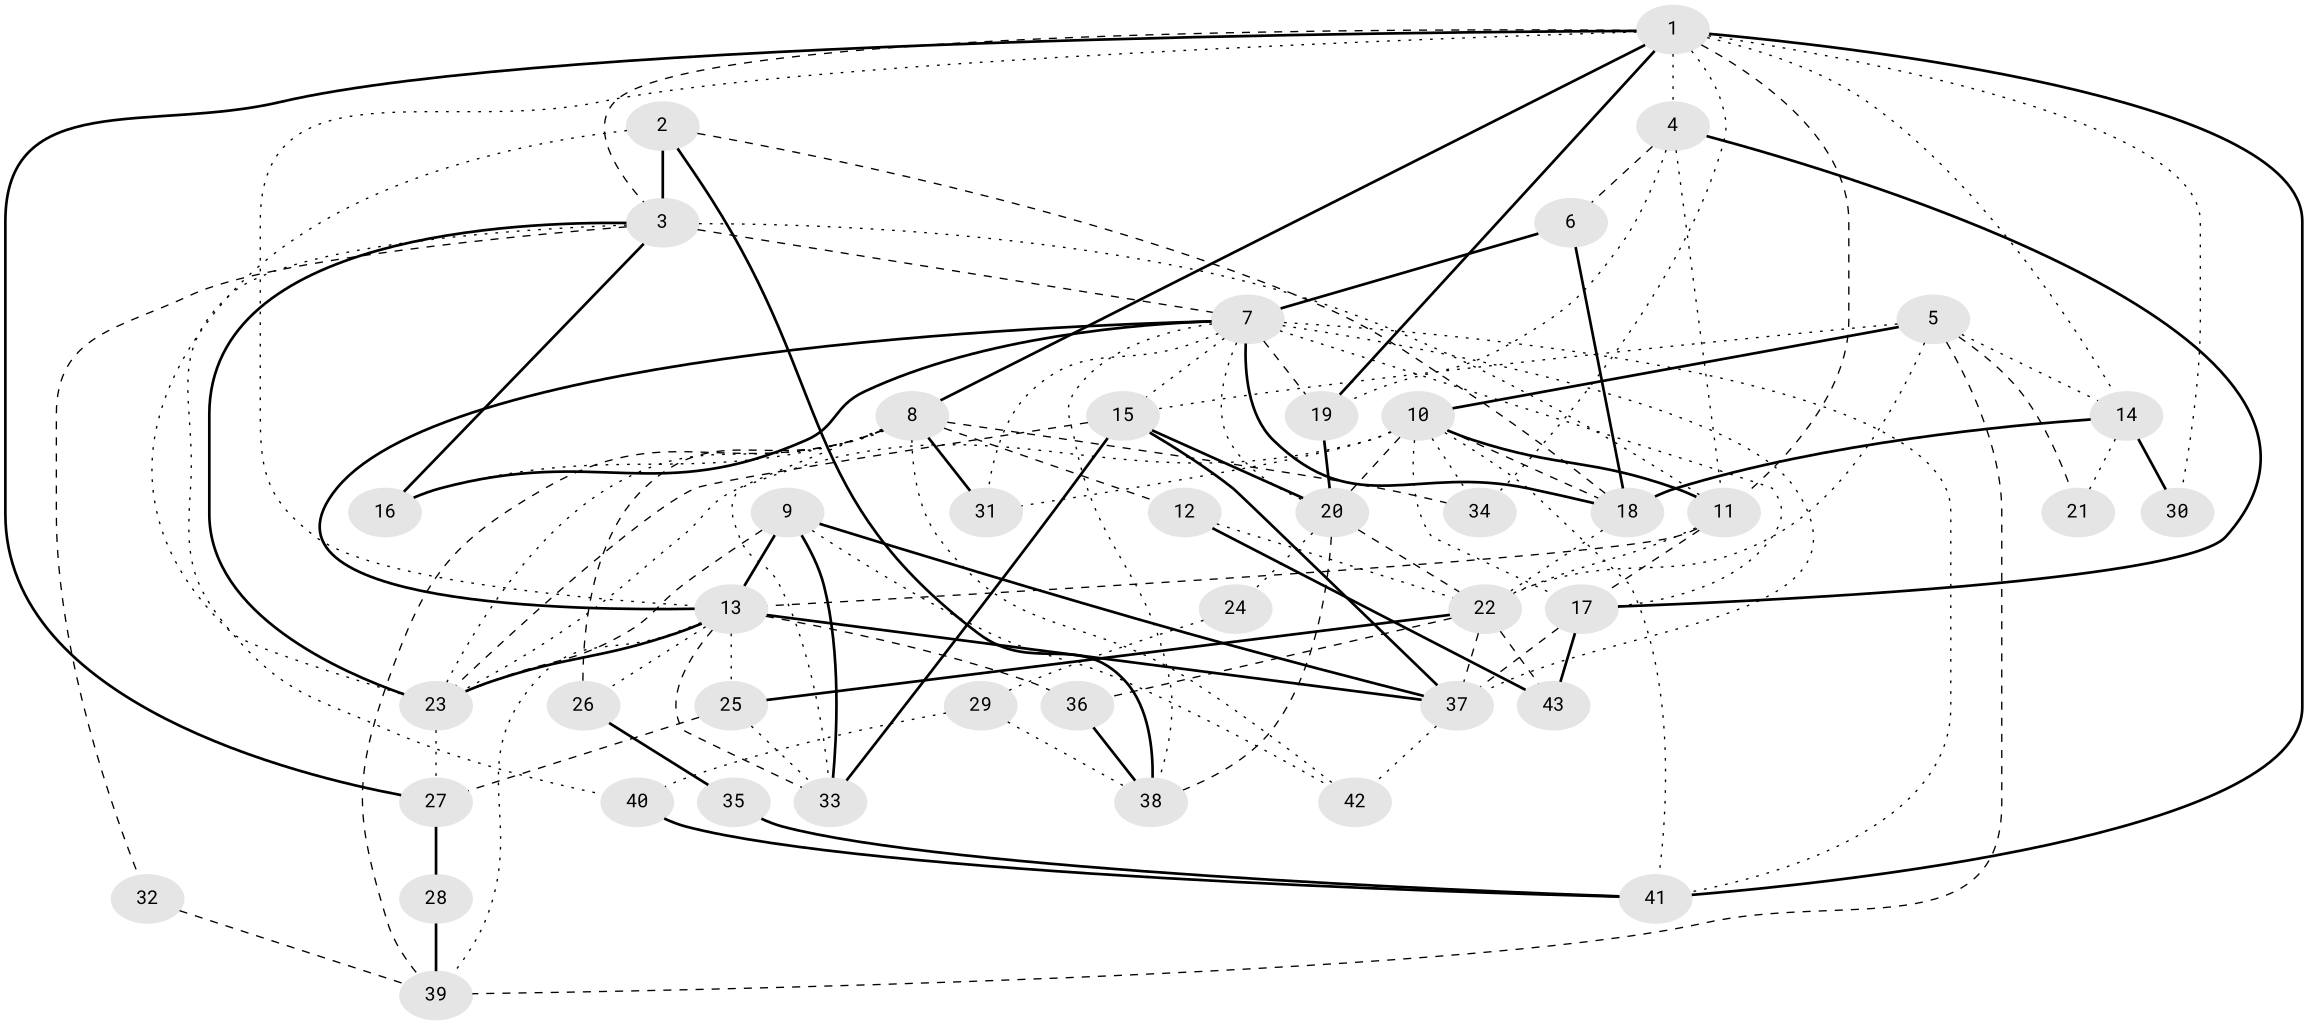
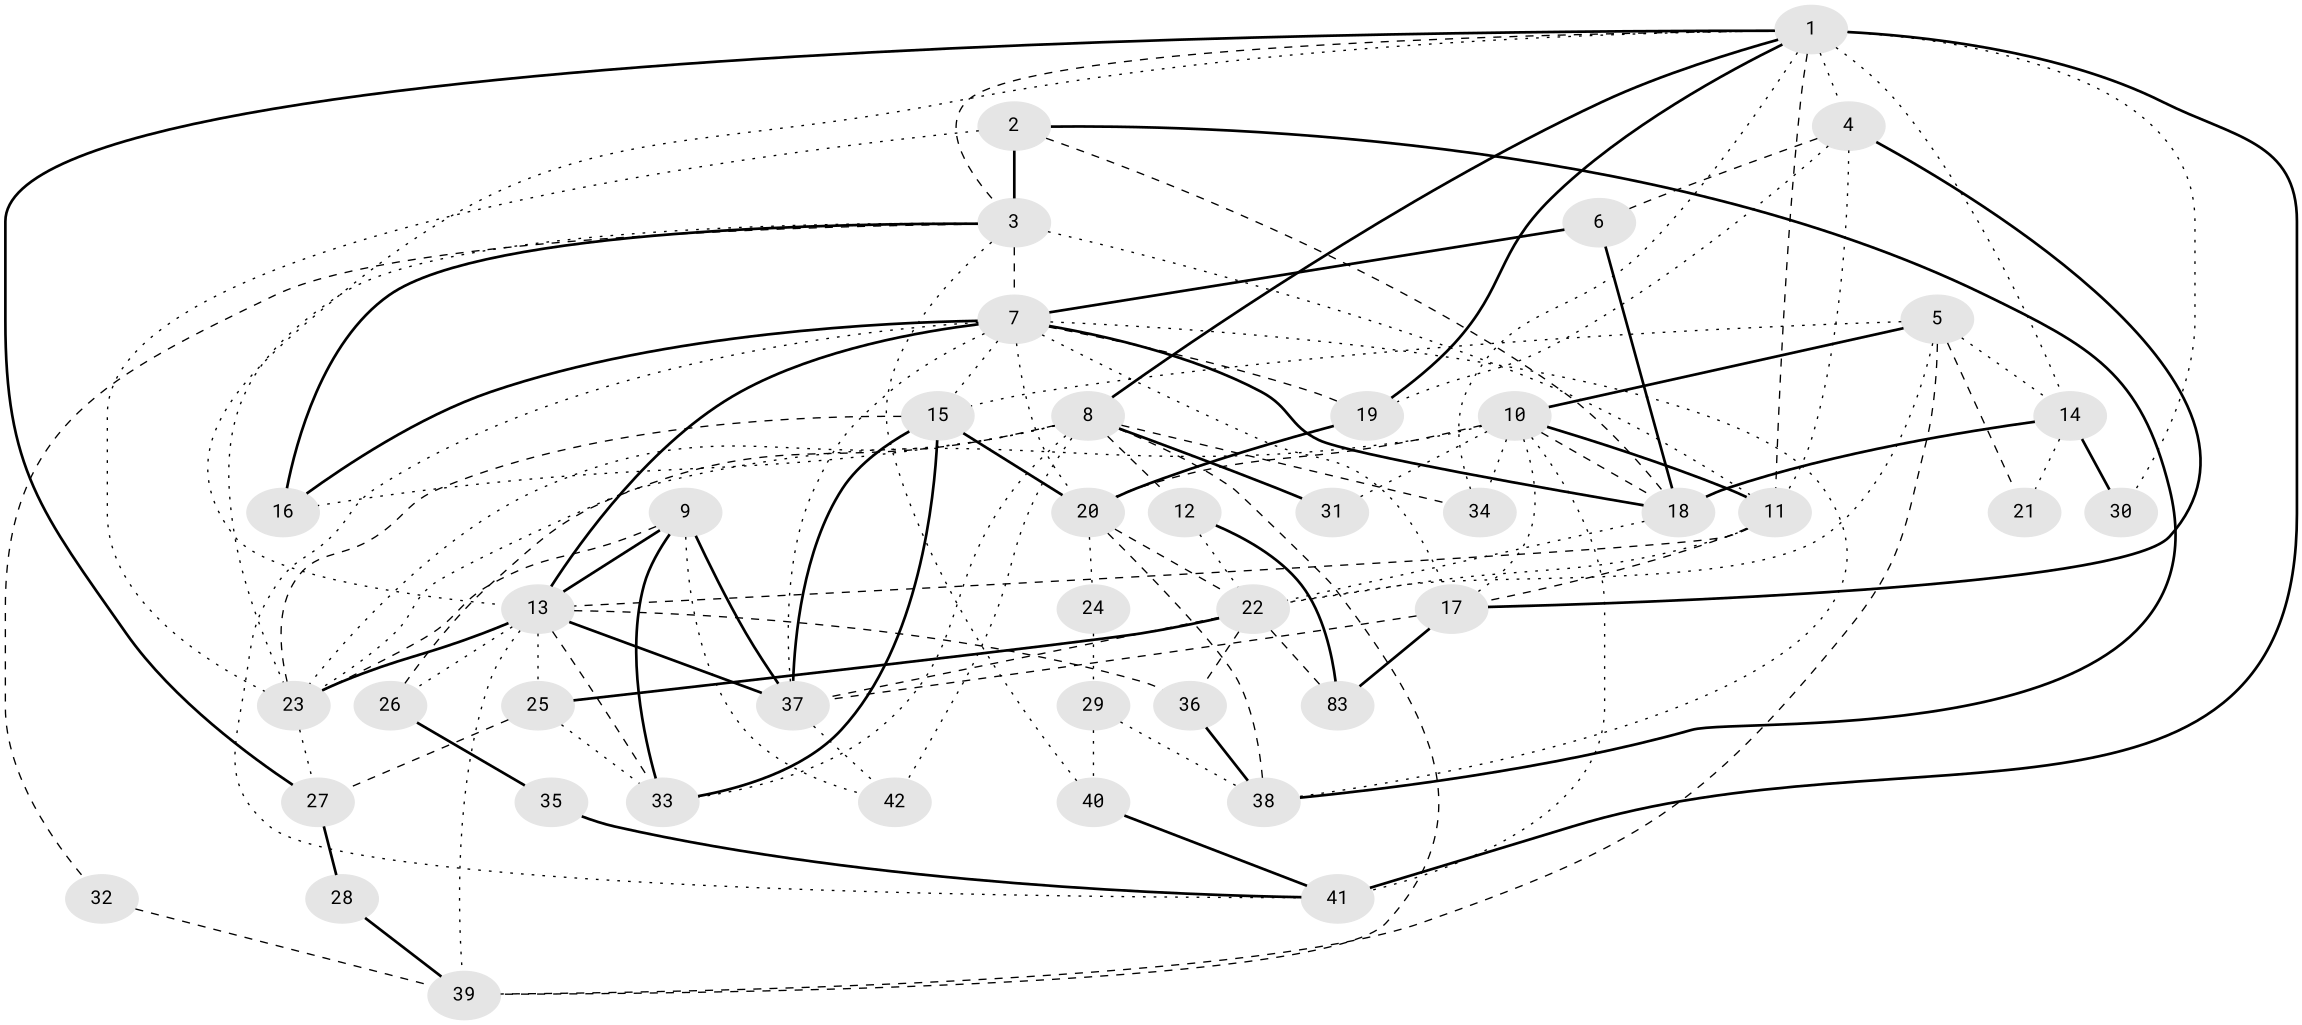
(223, 355) -> (386, 275)
(1069, 366) -> none
(1554, 706) -> (1338, 706)
